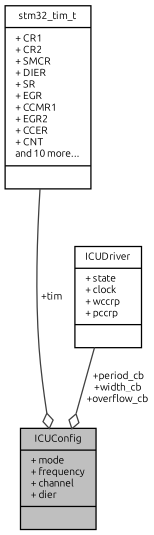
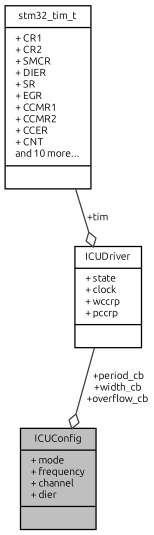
(32, 119) -> (36, 119)
(37, 301) -> (82, 210)
